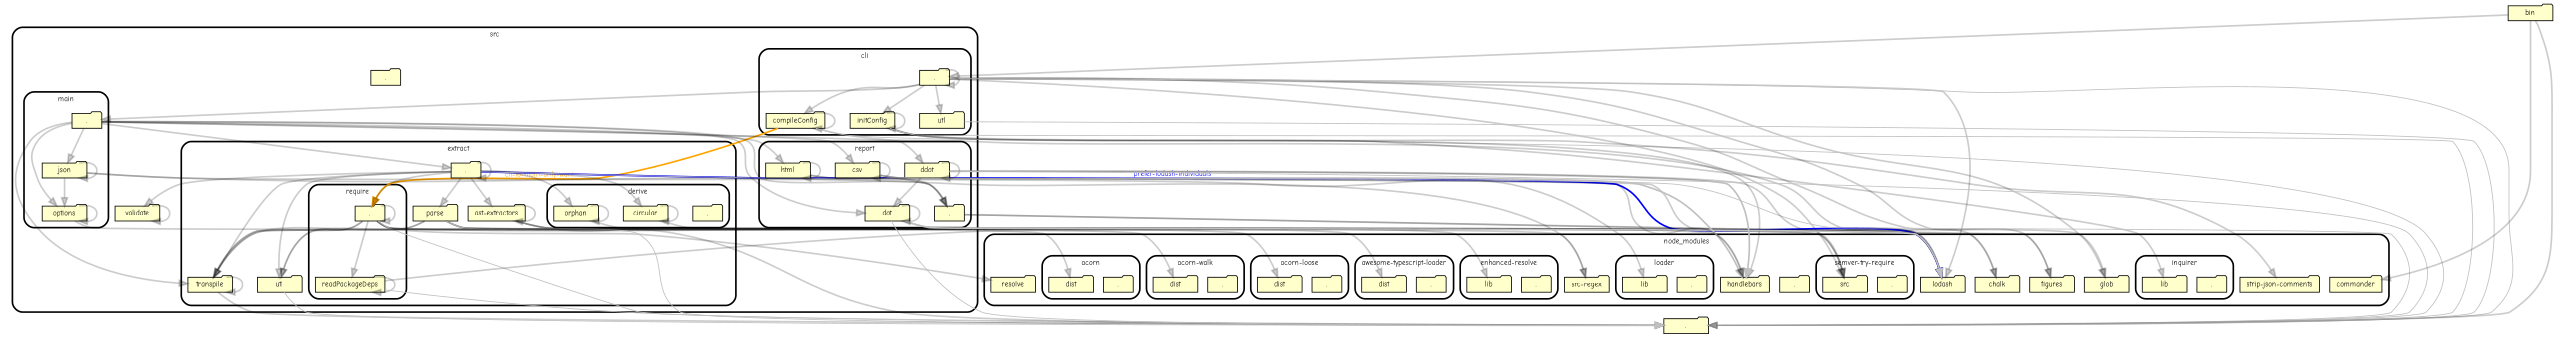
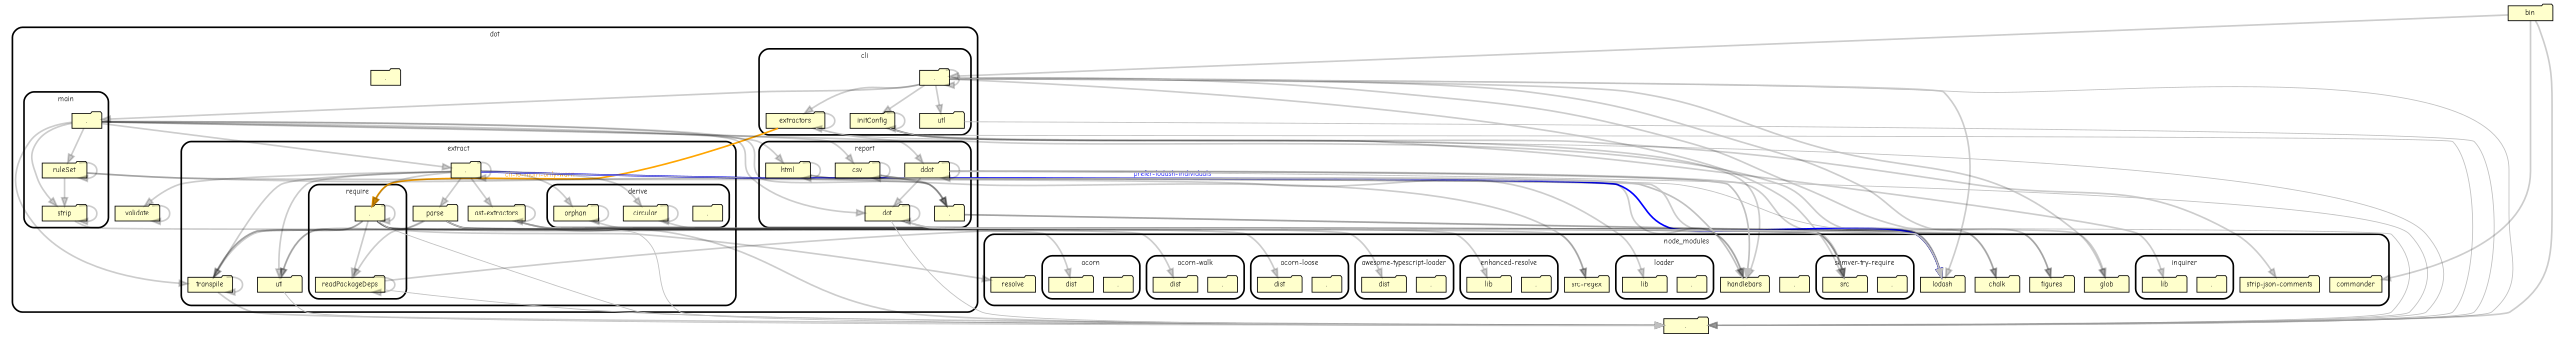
(495, 35) -> (495, 35)
(795, 121) -> (795, 121)
(65, 171) -> (65, 171)
(65, 214) -> (65, 214)
(314, 228) -> (384, 237)
(1189, 228) -> (1189, 228)
